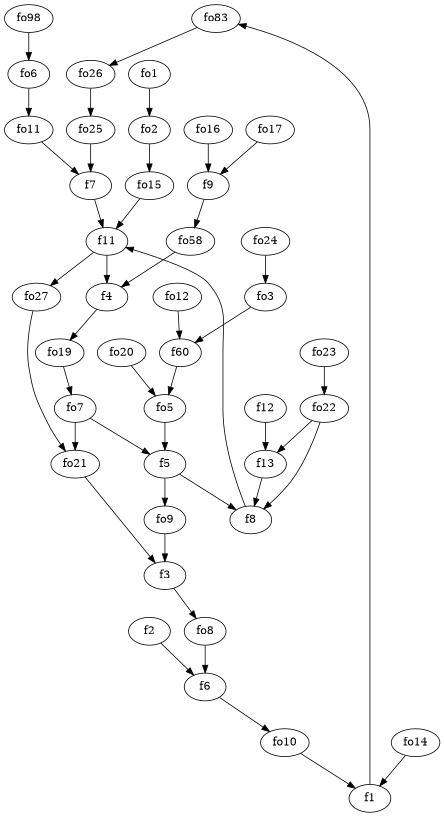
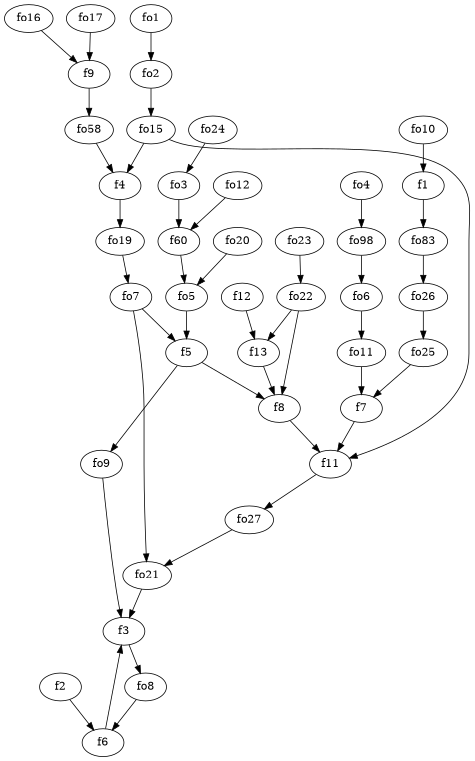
none -> (361, 186)
(107, 265) -> (137, 154)
(241, 712) -> (113, 691)
(416, 743) -> none
